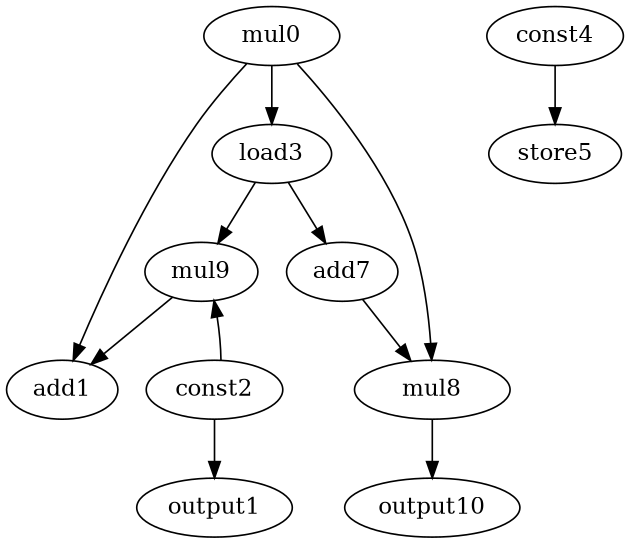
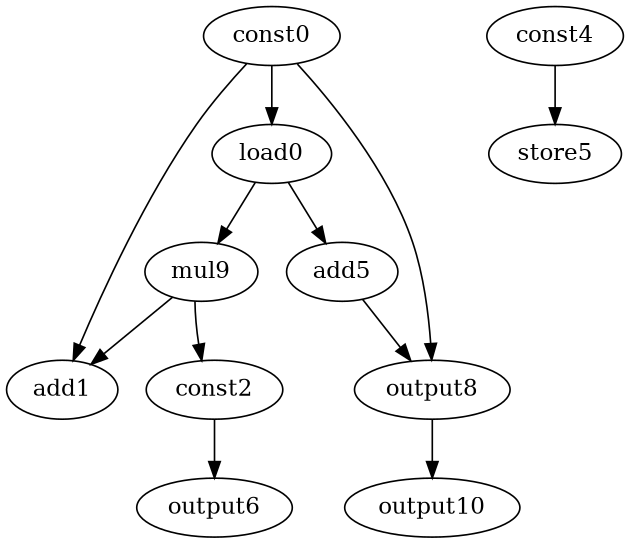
(272, 36) -> (272, 36)
(272, 154) -> (272, 154)
(342, 272) -> (342, 272)
(220, 339) -> (196, 323)
(432, 390) -> (432, 390)
(215, 508) -> (215, 508)
